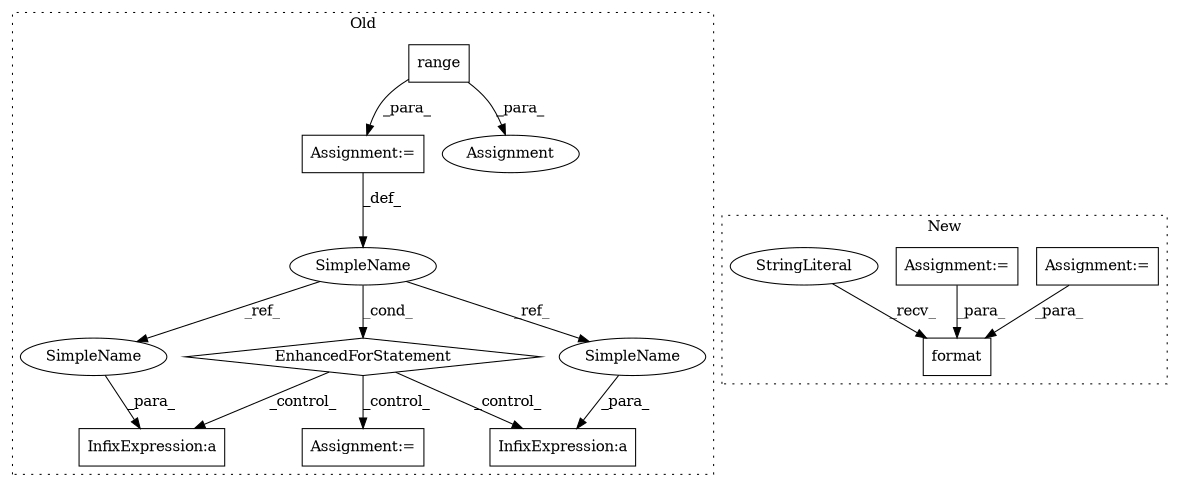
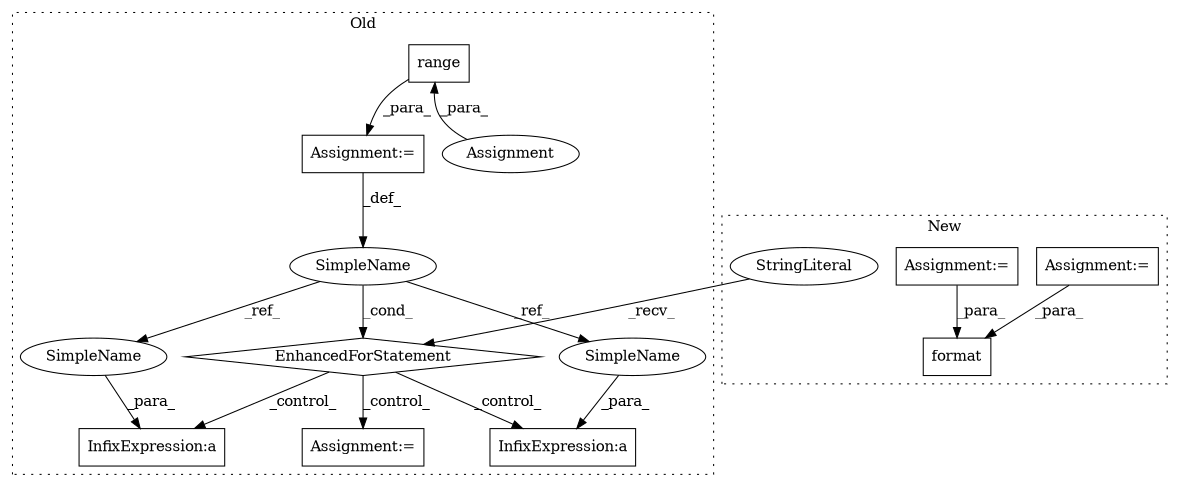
(488, 101) -> (443, 121)
(875, 308) -> (592, 312)
